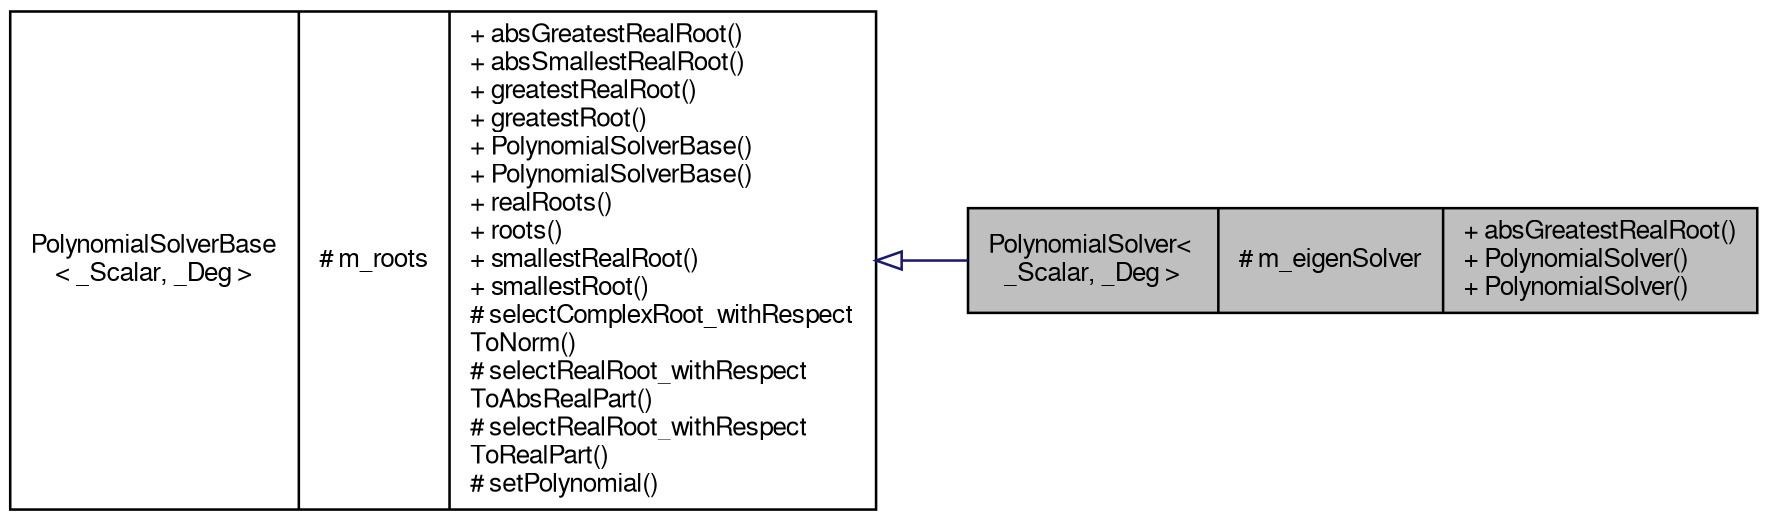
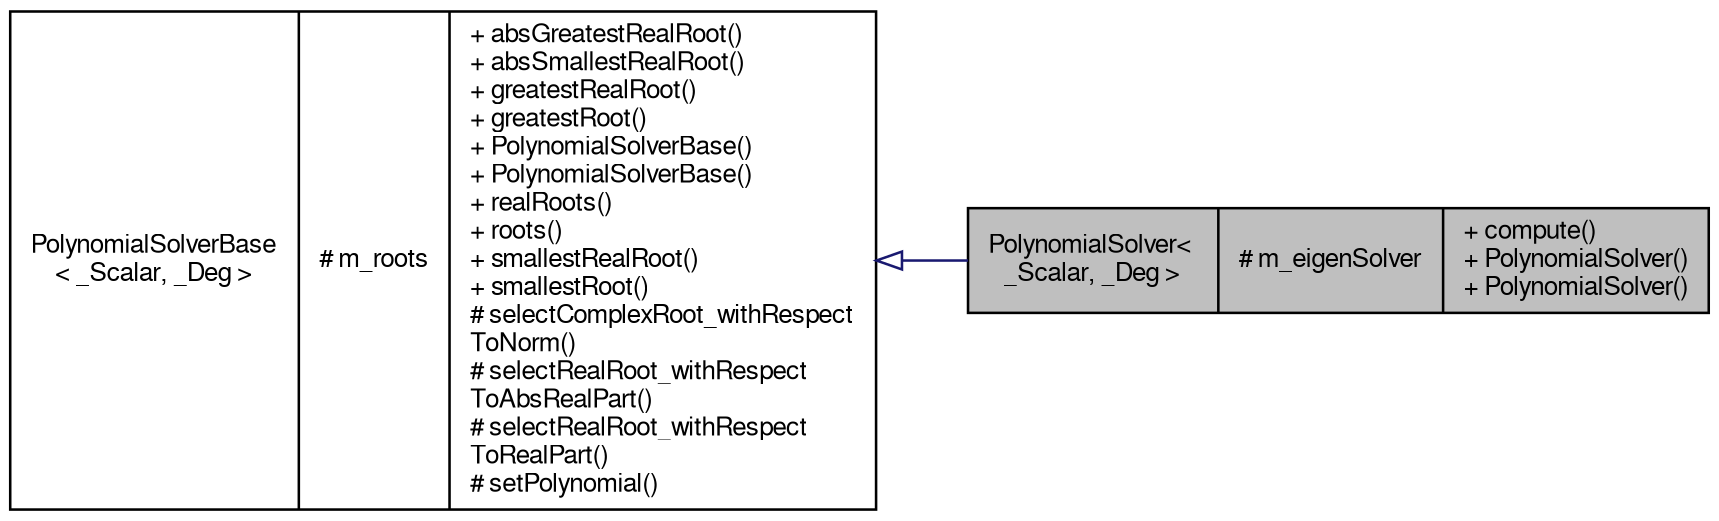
(1600, 231) -> (1530, 231)
